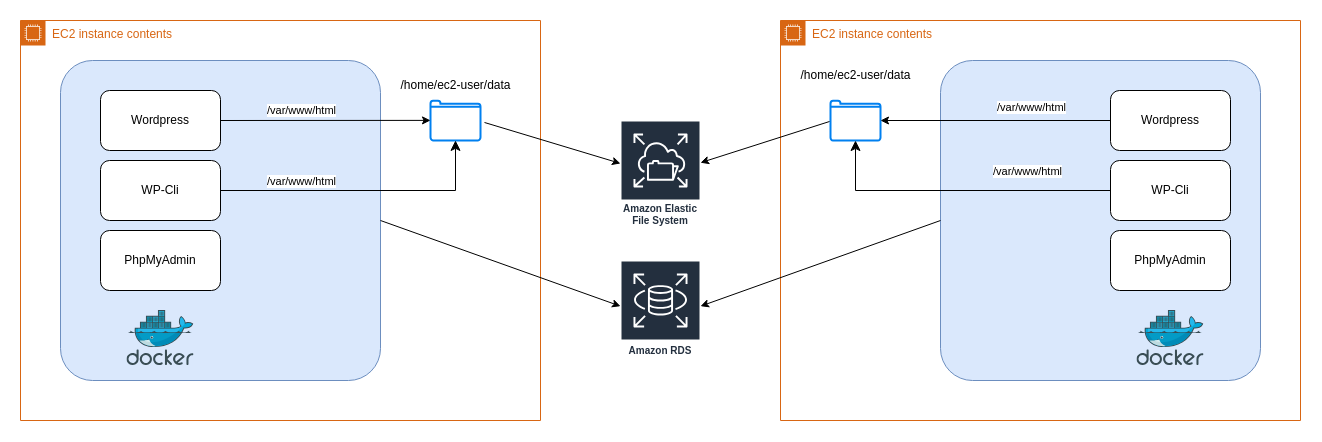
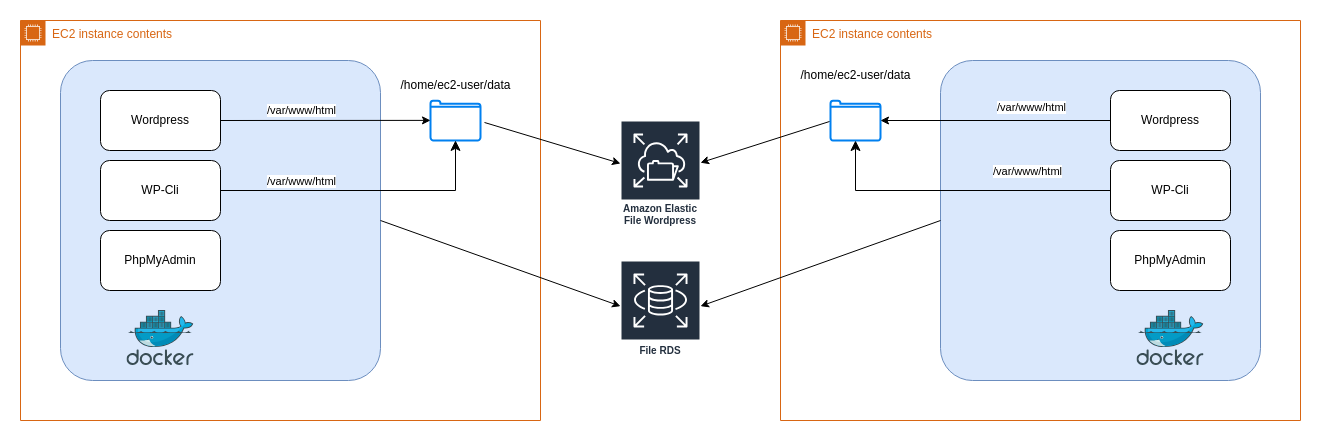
(661, 215) -> (661, 215)
(661, 351) -> (661, 351)
